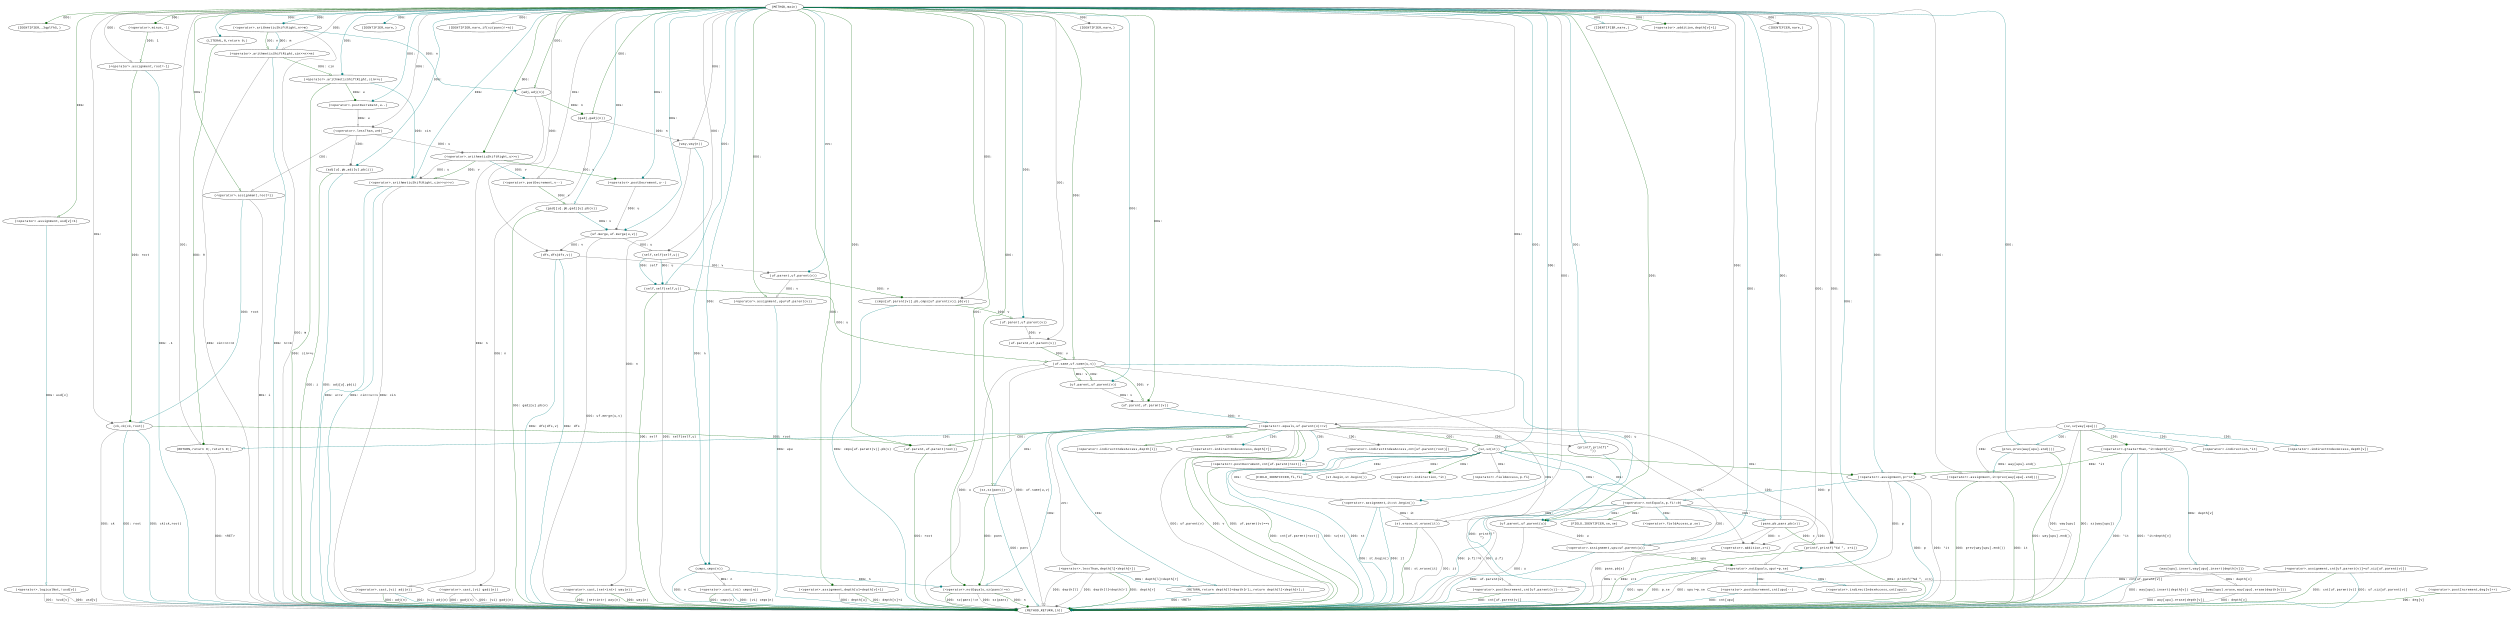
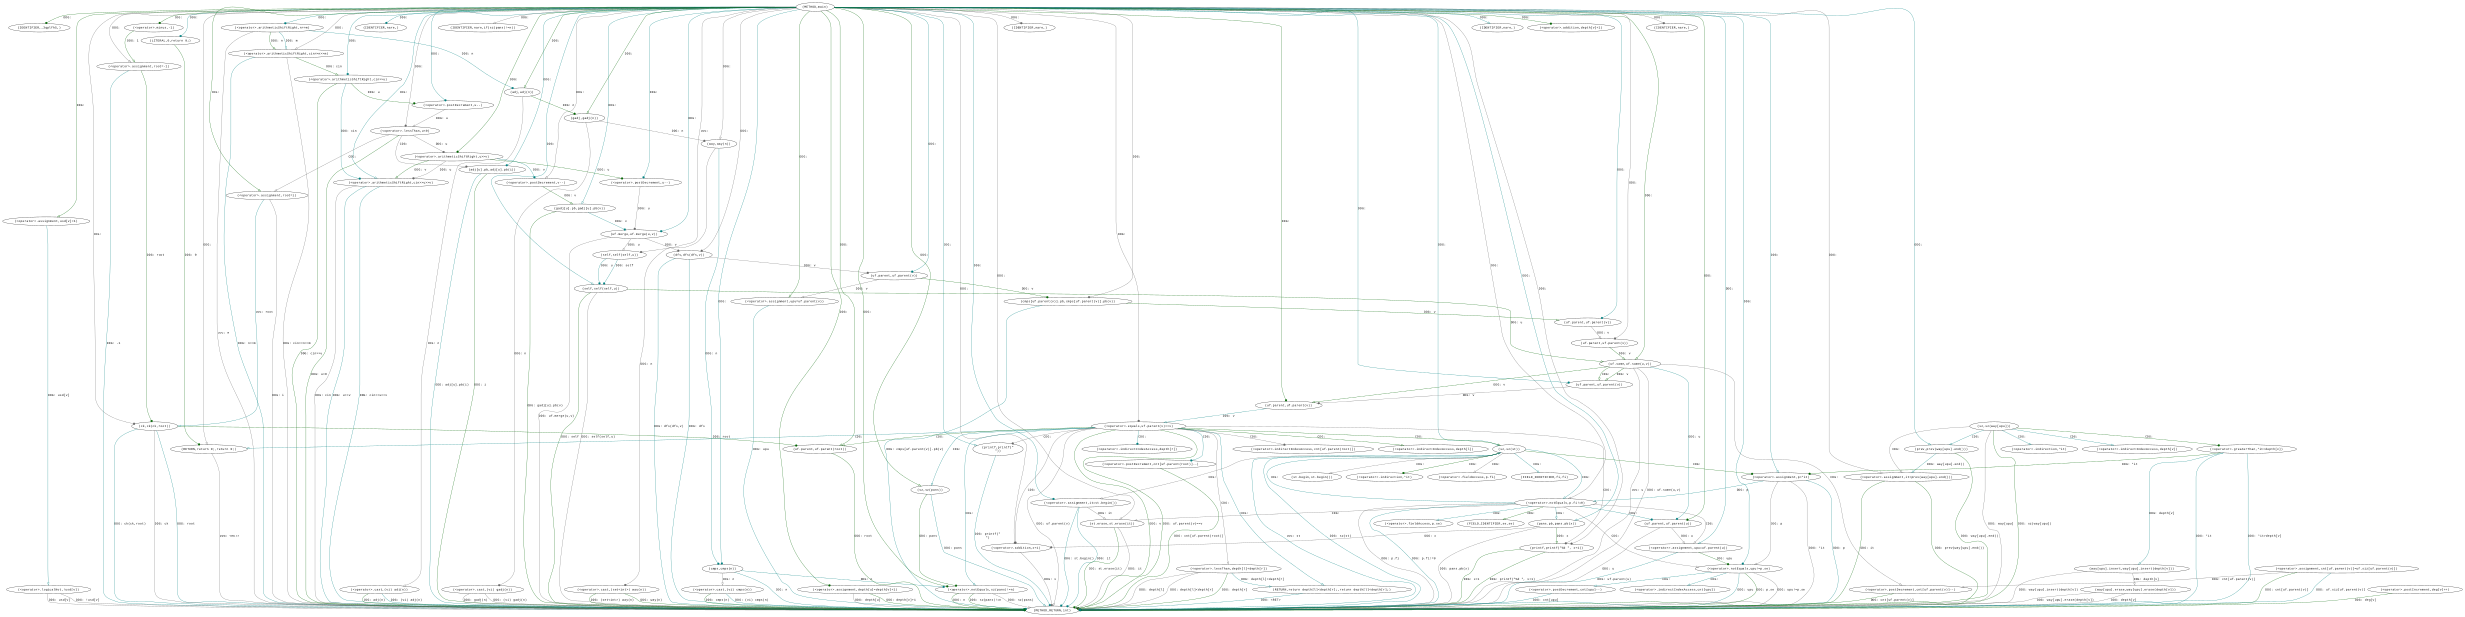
none -> (306, 580)
